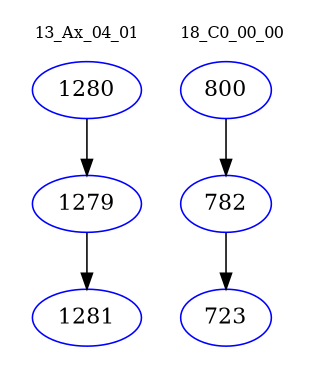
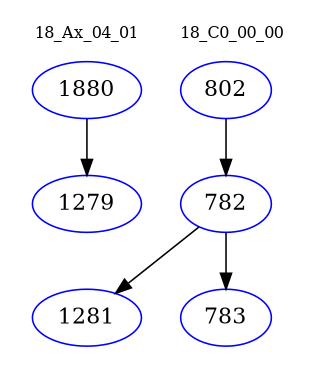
(87, 34) -> (87, 34)
(87, 90) -> (87, 90)
(226, 90) -> (226, 90)
(87, 253) -> (178, 244)
(226, 318) -> (226, 318)
